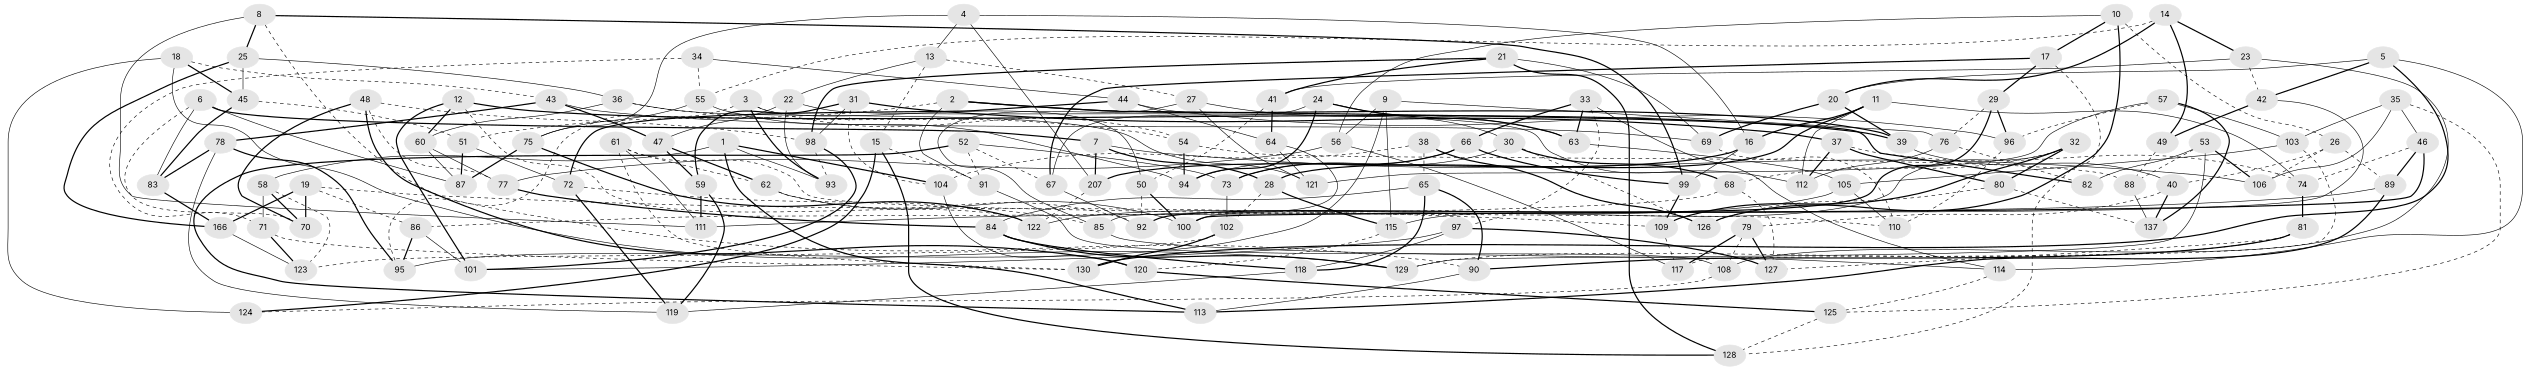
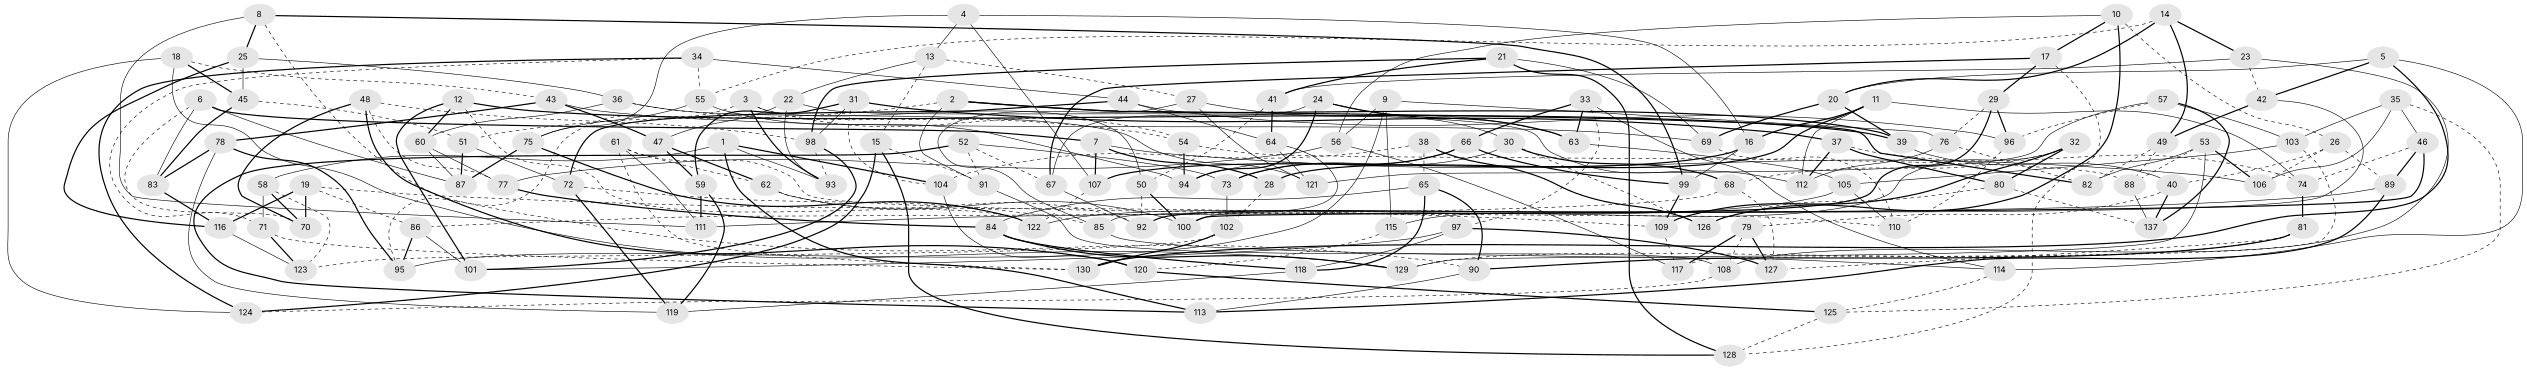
none -> (284, 70)
none -> (2125, 164)
(1095, 185) -> (1095, 185)
(1310, 203) -> none
(221, 228) -> (221, 228)
